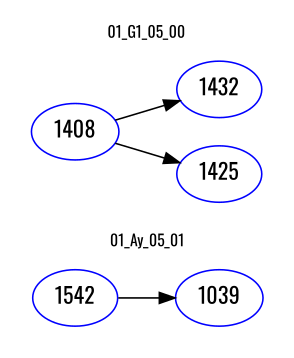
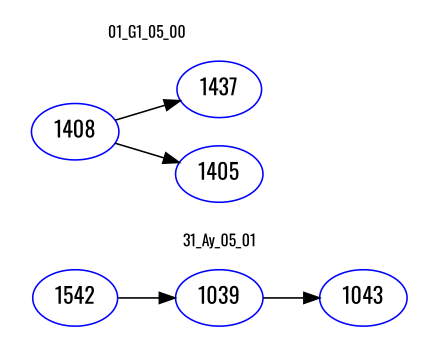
(219, 89) -> (219, 89)
(219, 174) -> (219, 174)
(148, 242) -> (220, 242)
none -> (363, 298)
